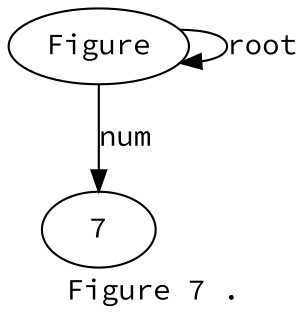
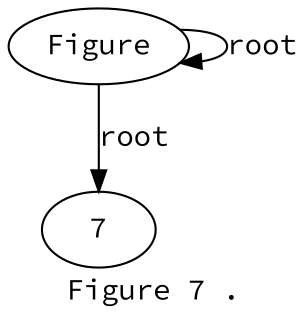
(125, 138) -> (135, 138)
